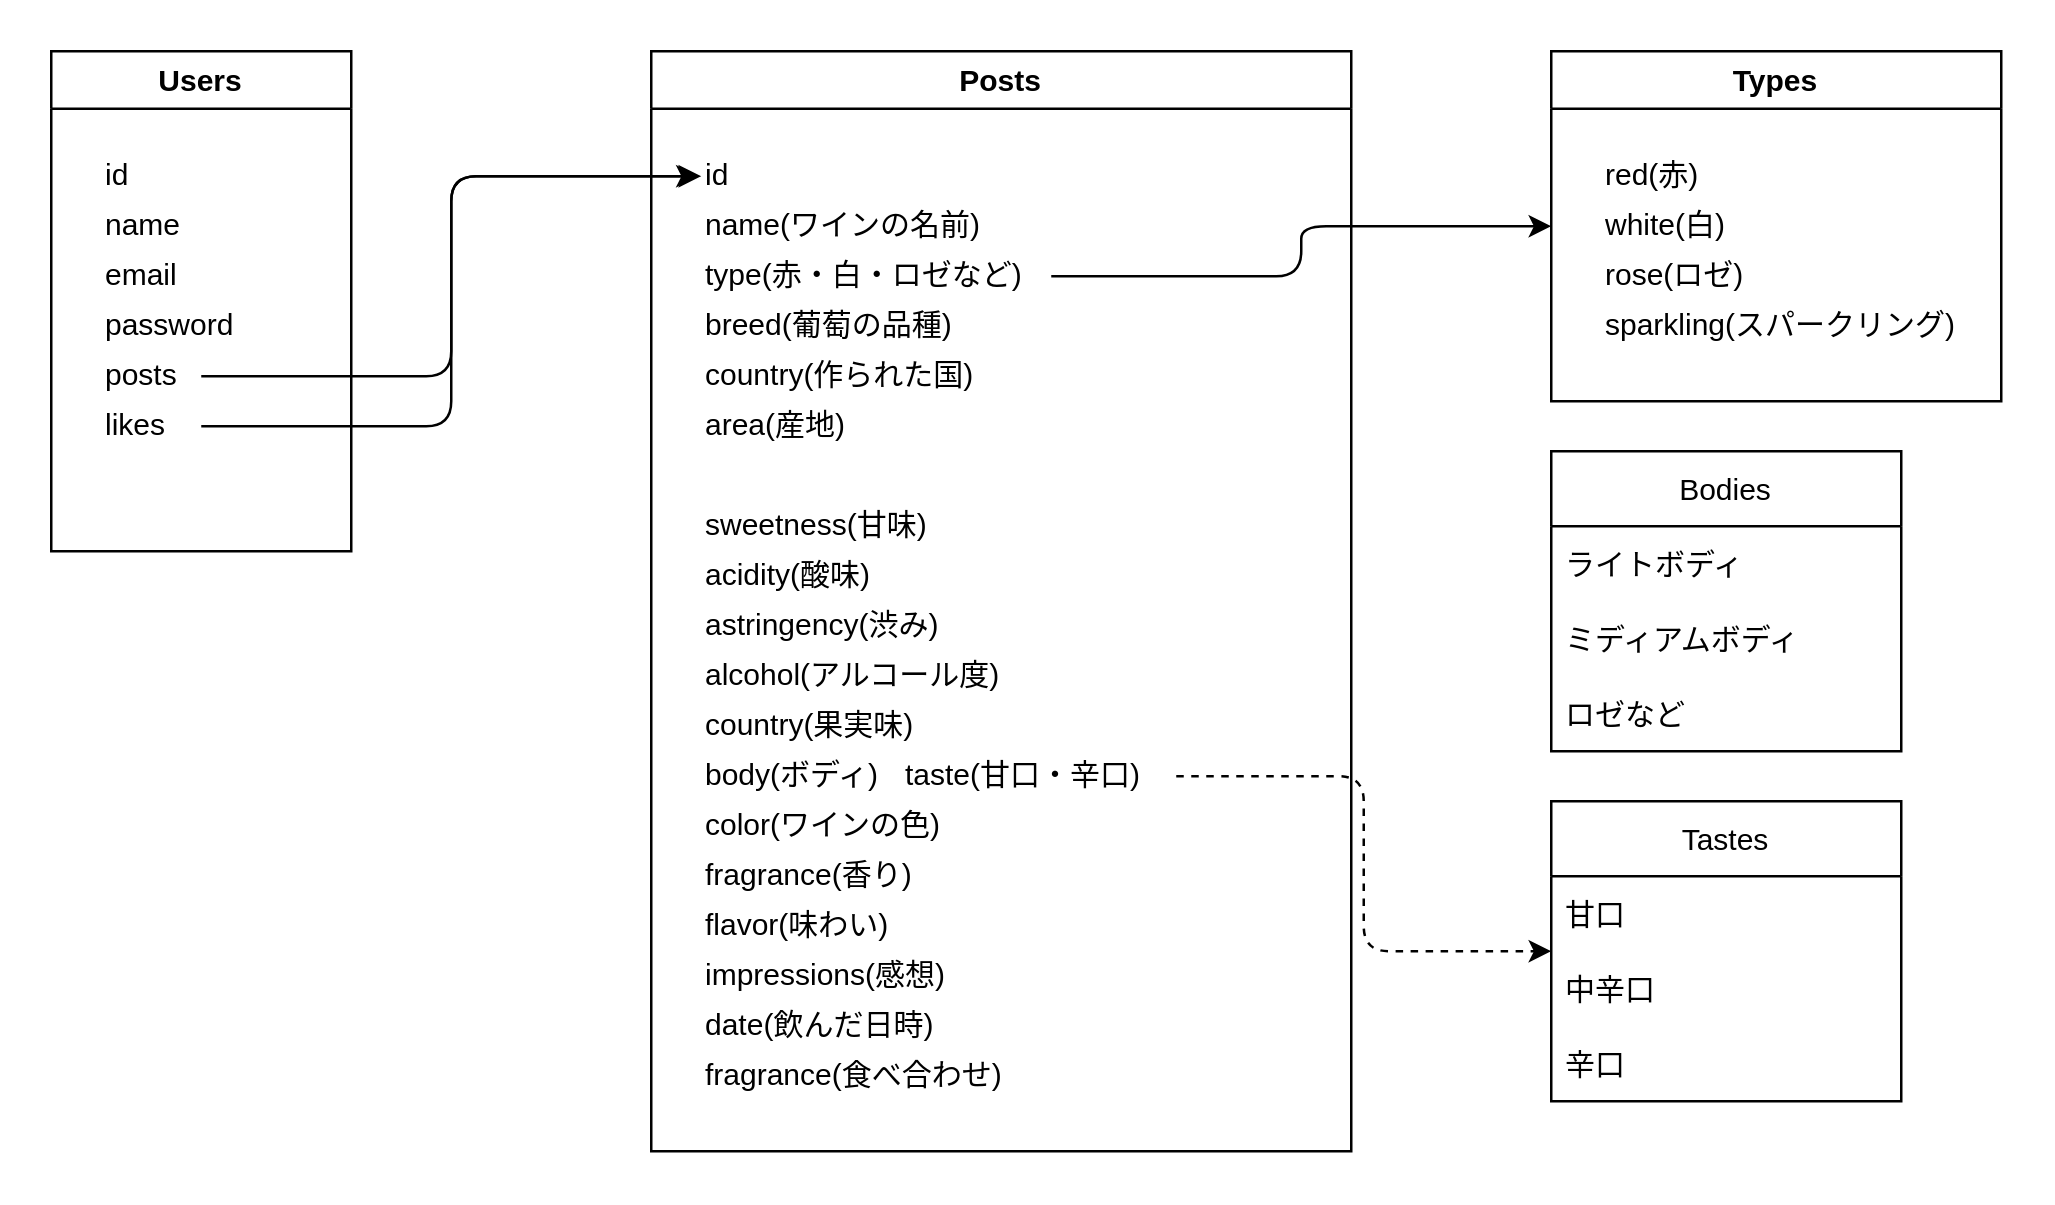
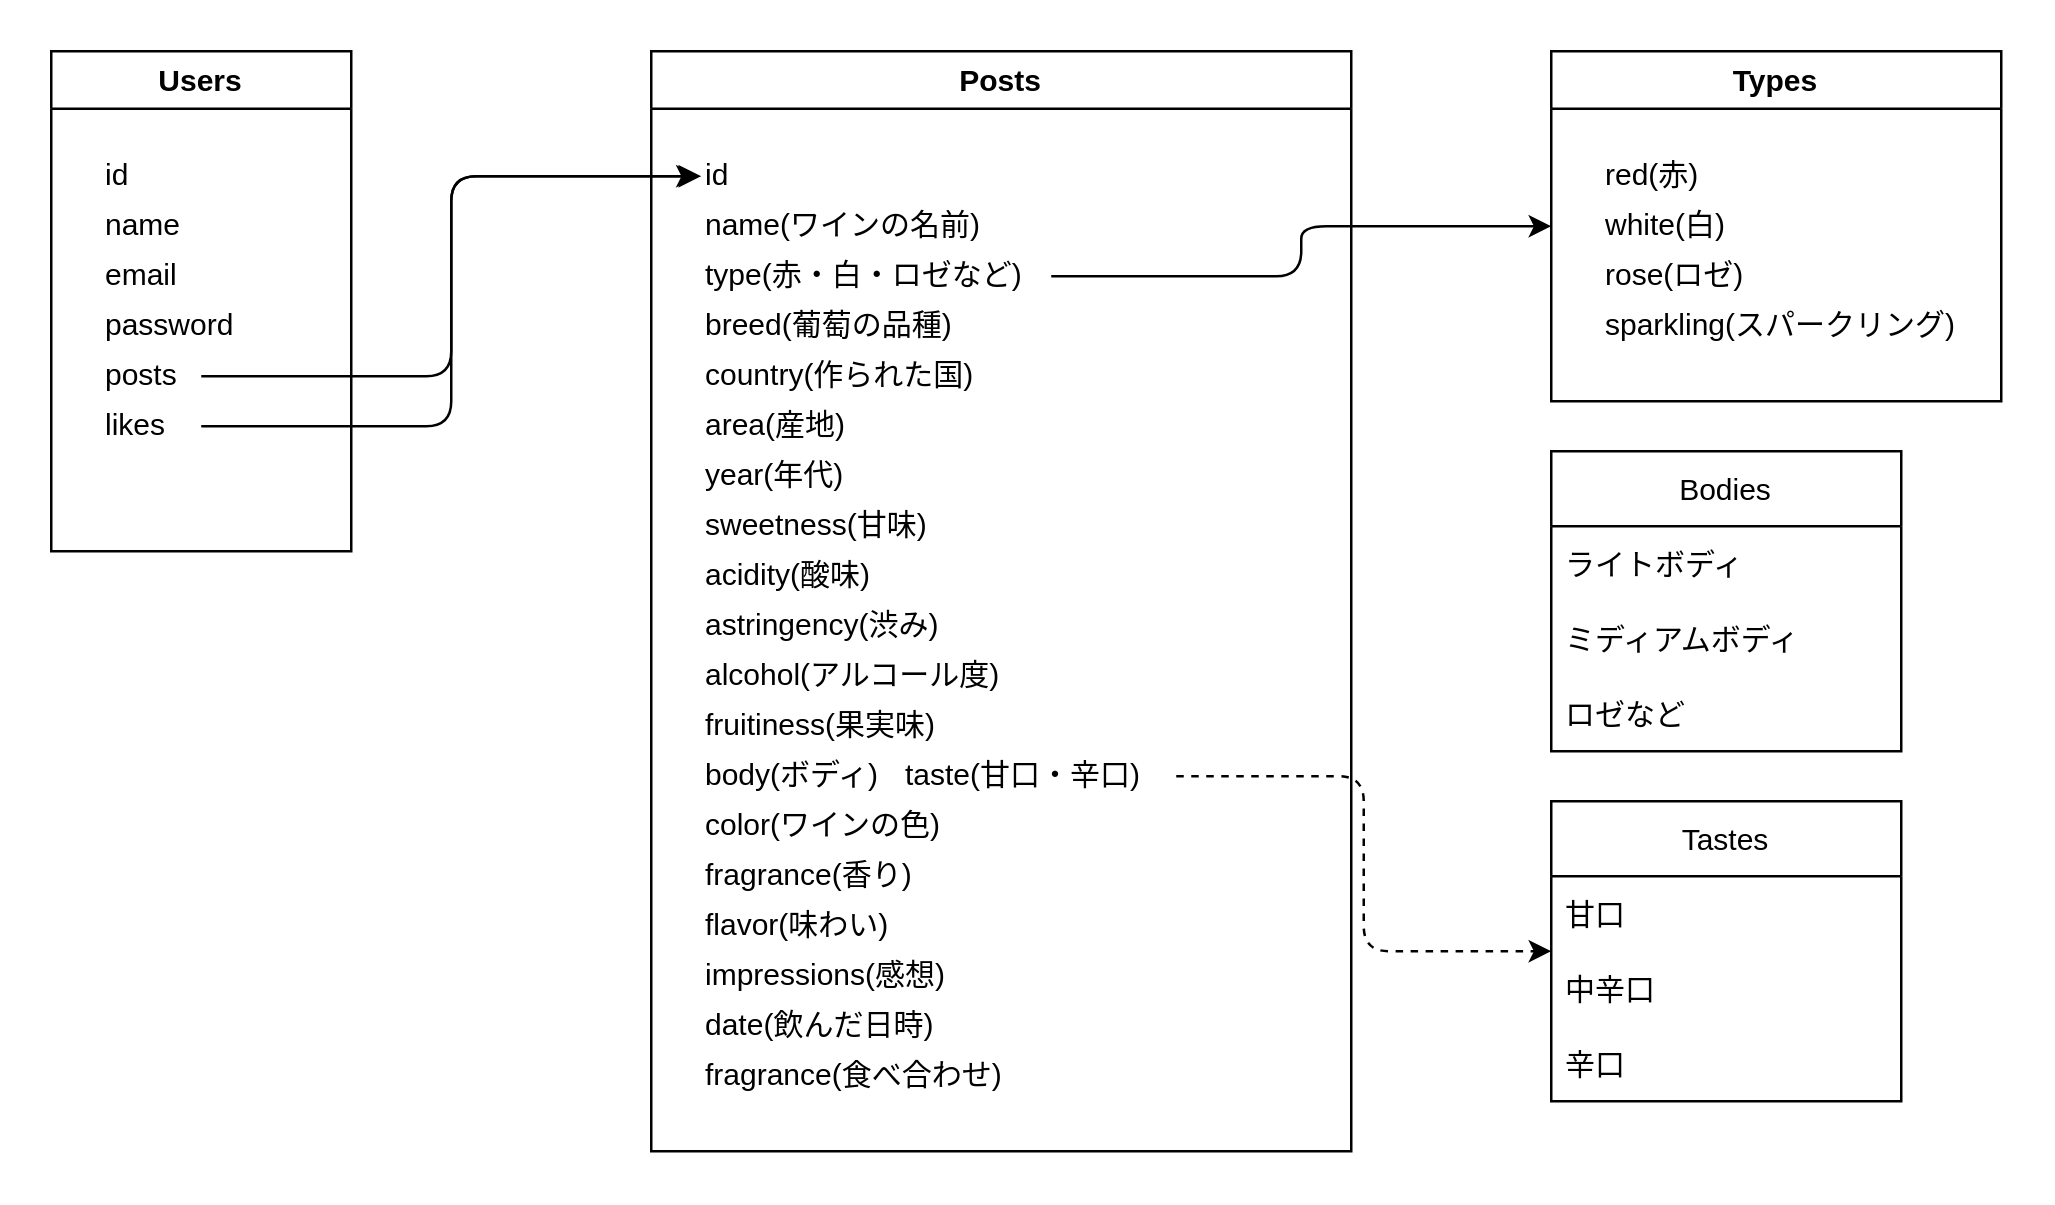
none -> (789, 476)
(827, 726) -> (844, 726)
